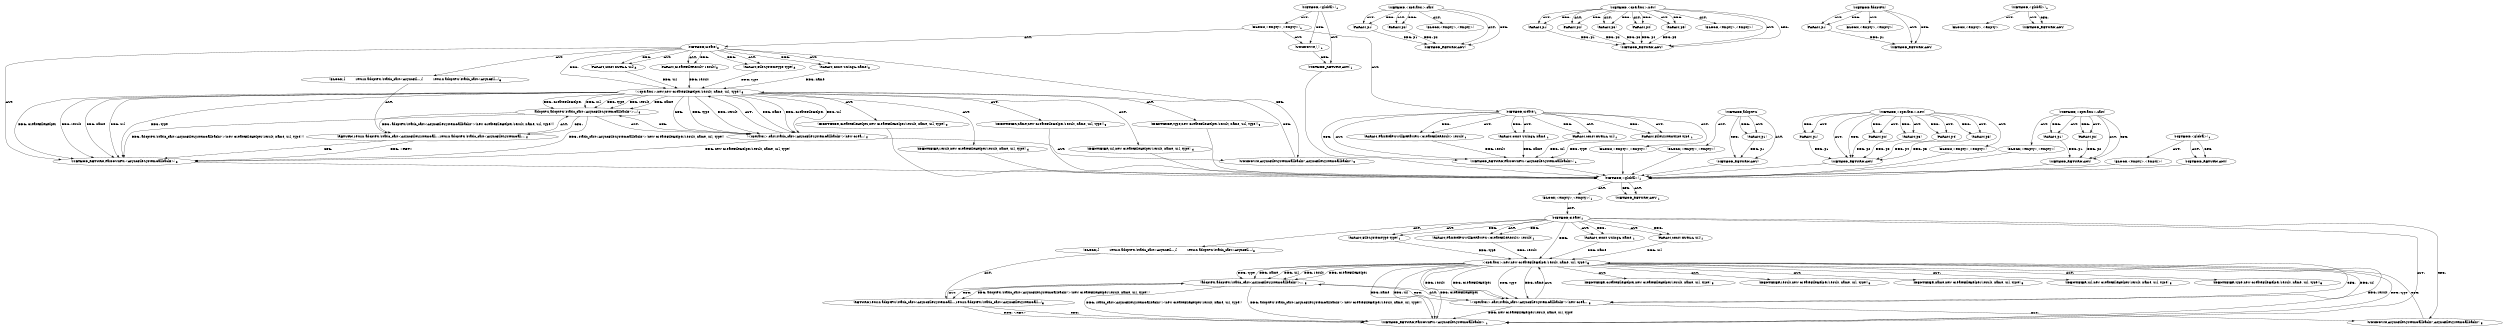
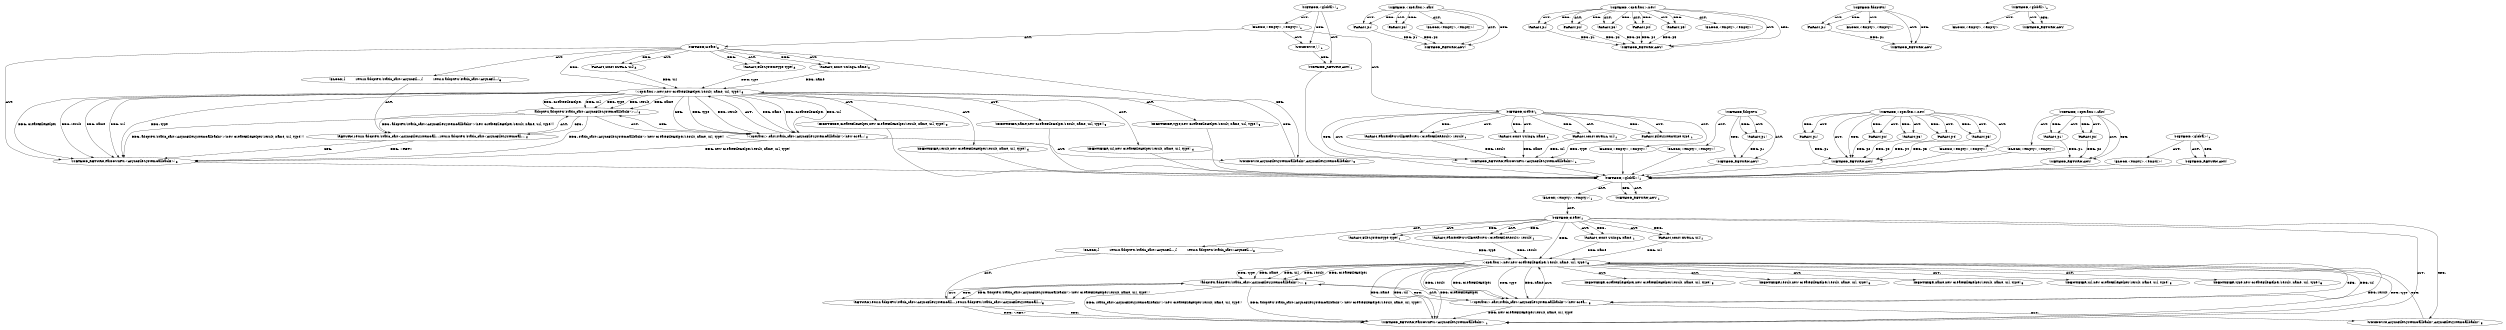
(689, 67) -> none
